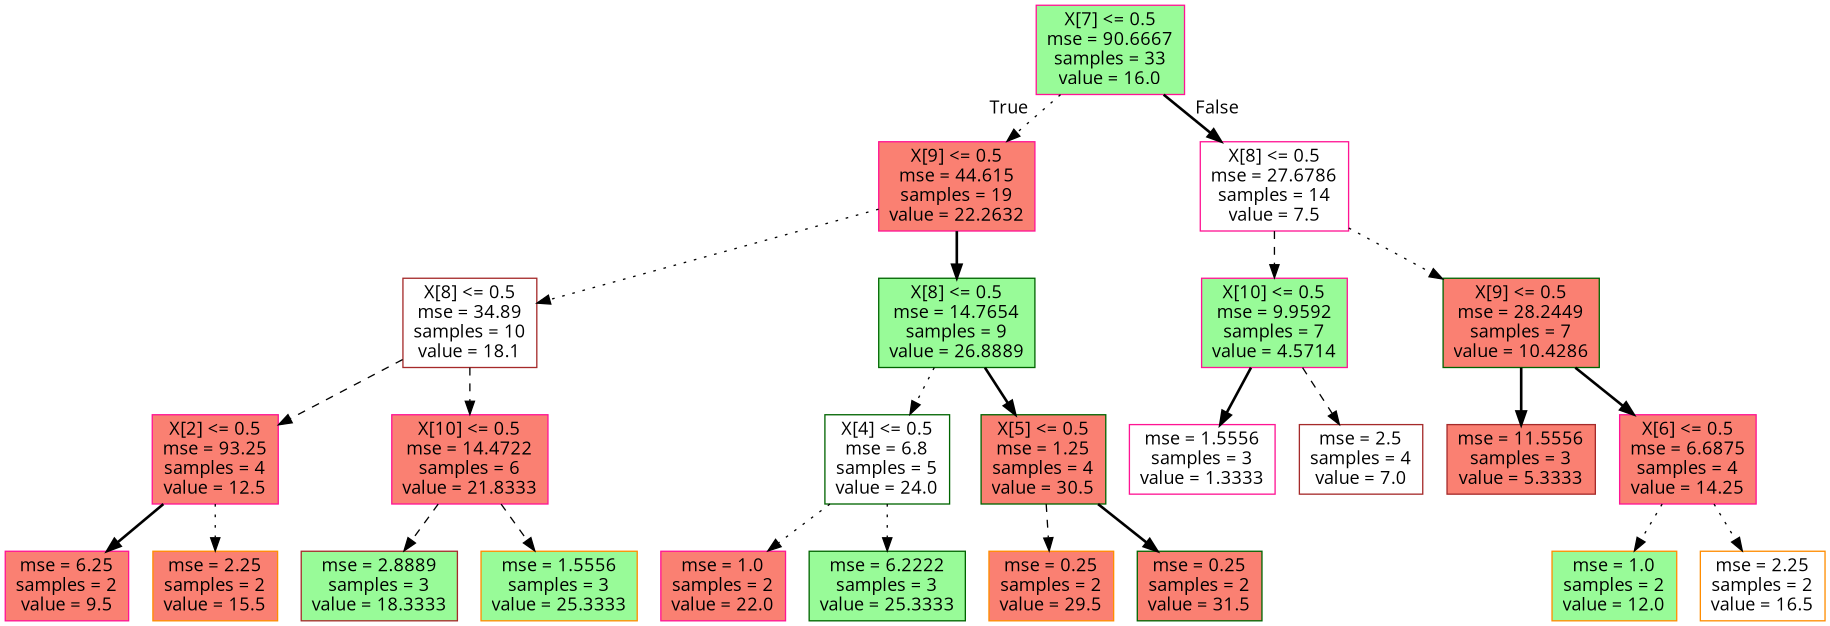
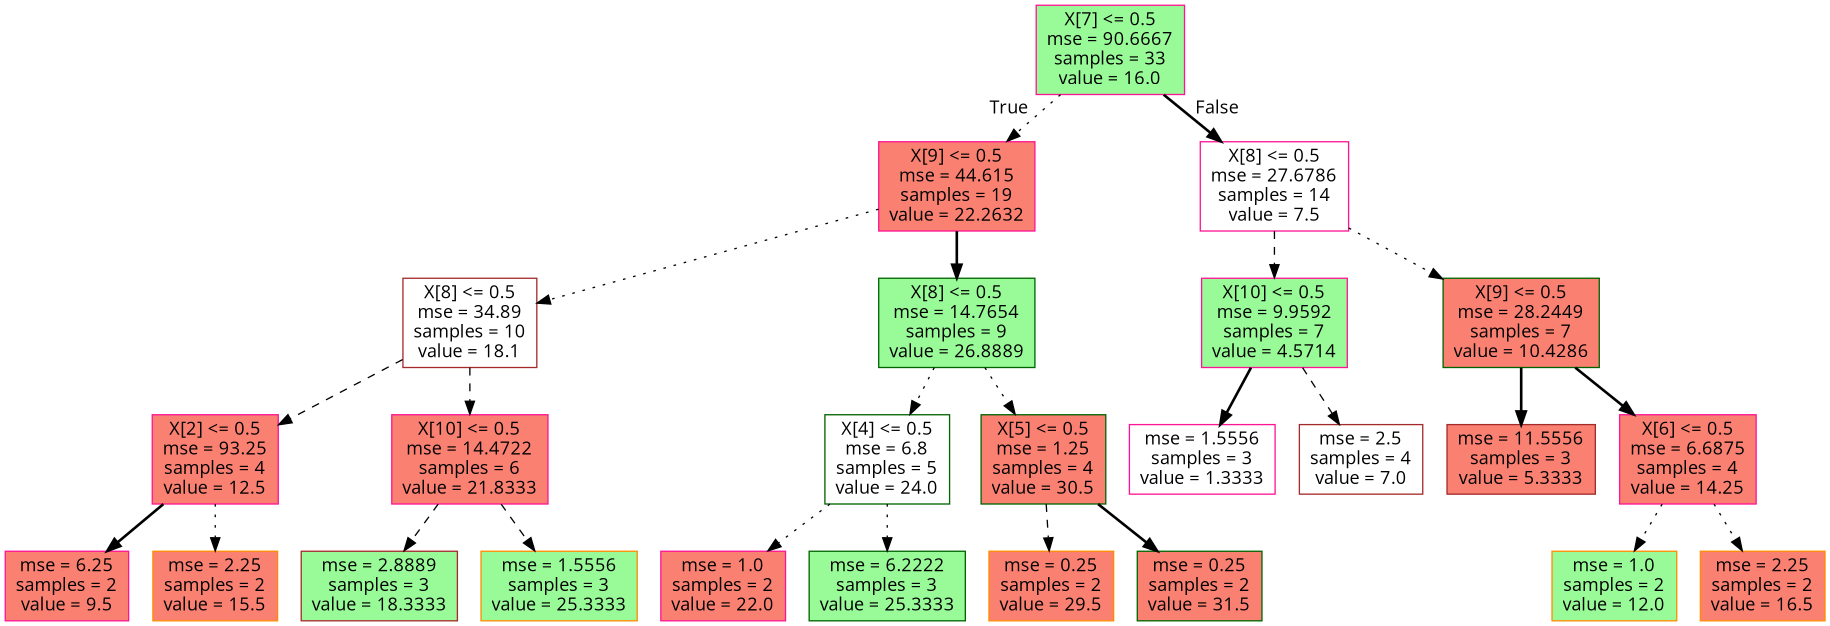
(996, 385) -> (996, 385)
(1763, 586) -> (1763, 586)
